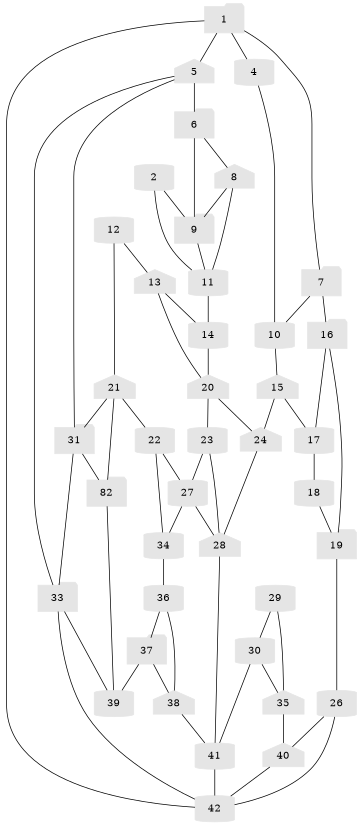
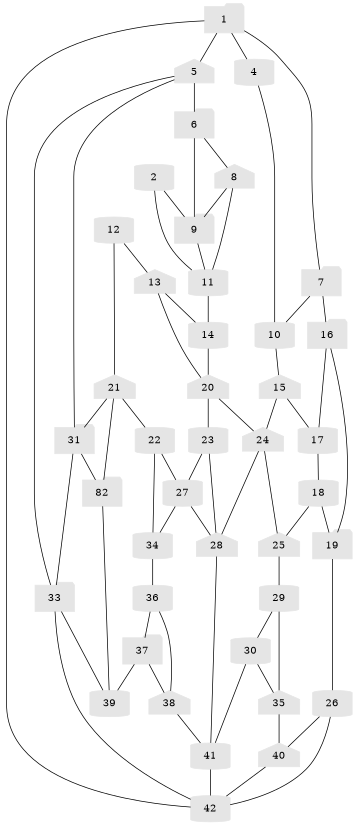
none -> (279, 546)
